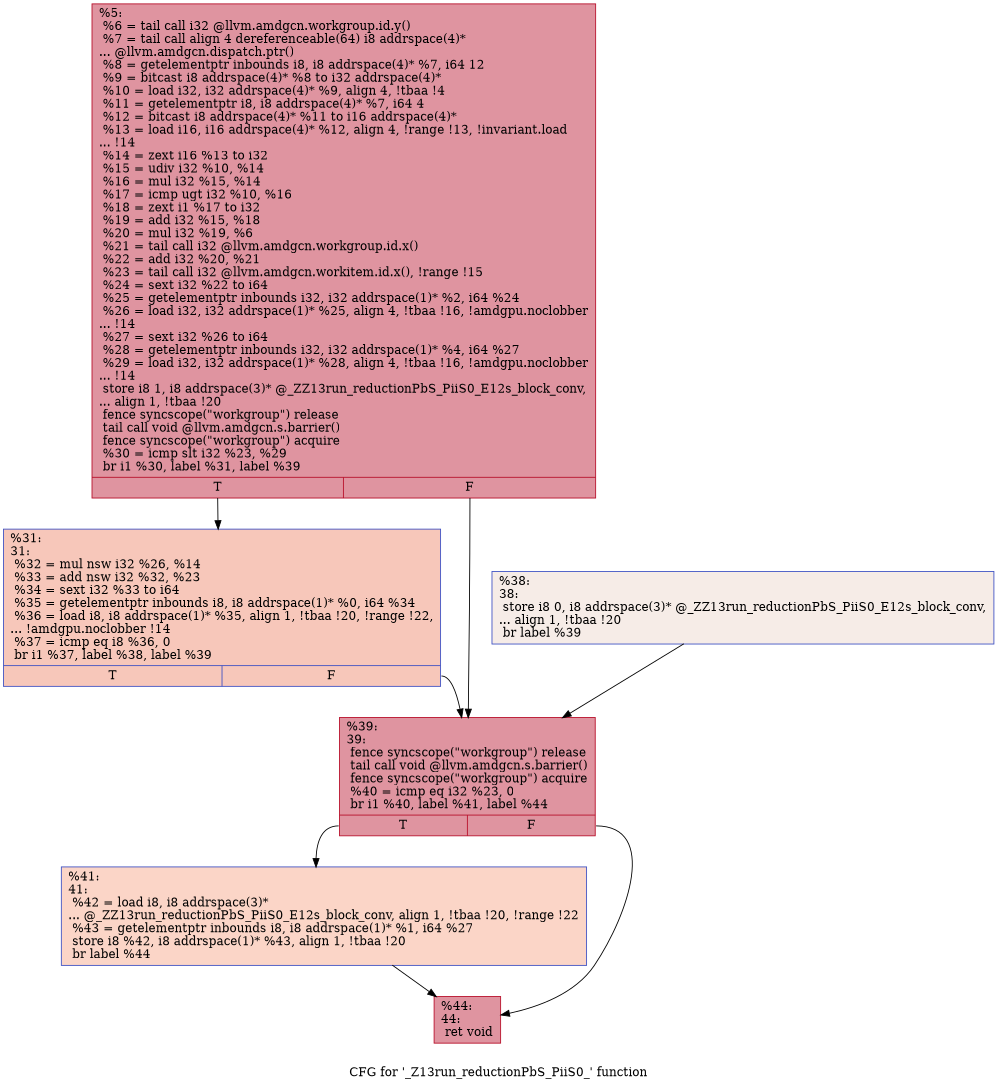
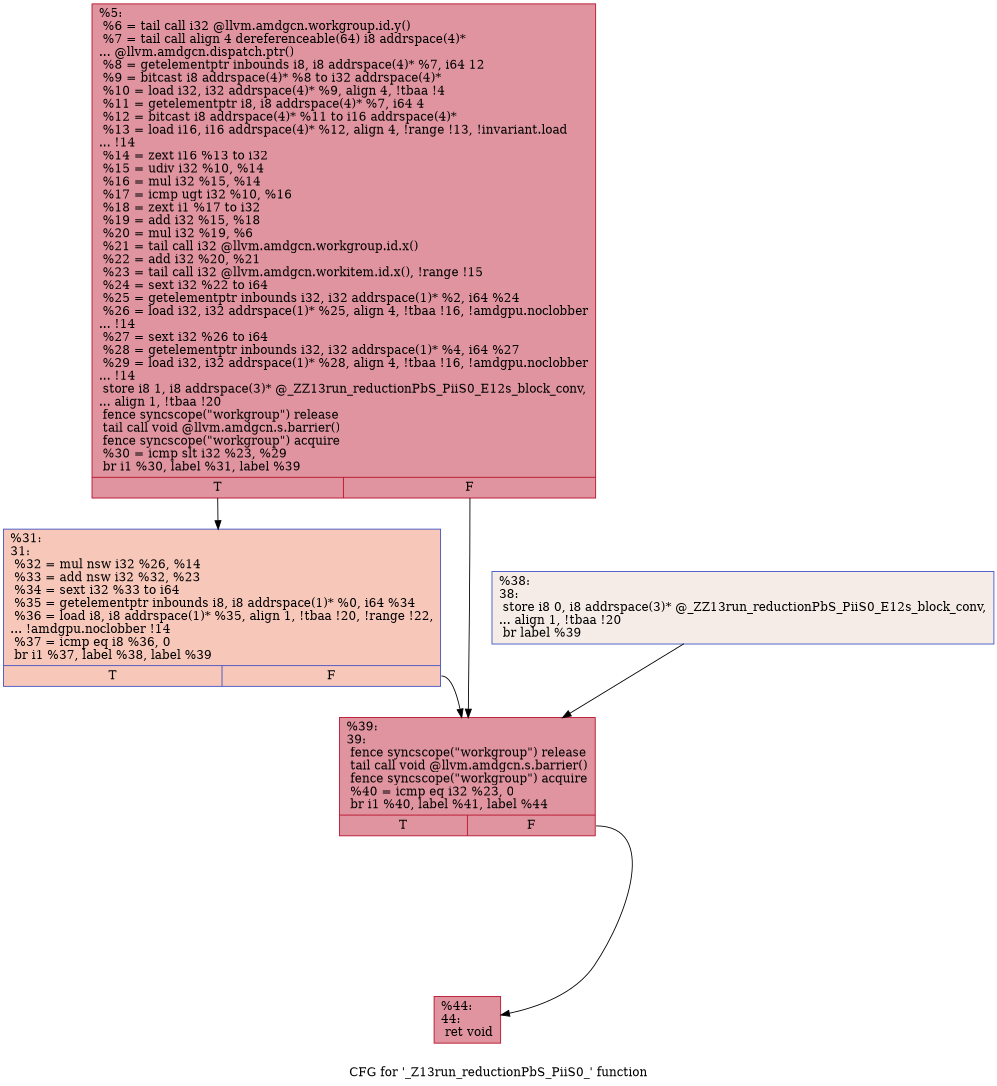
(324, 916) -> none
